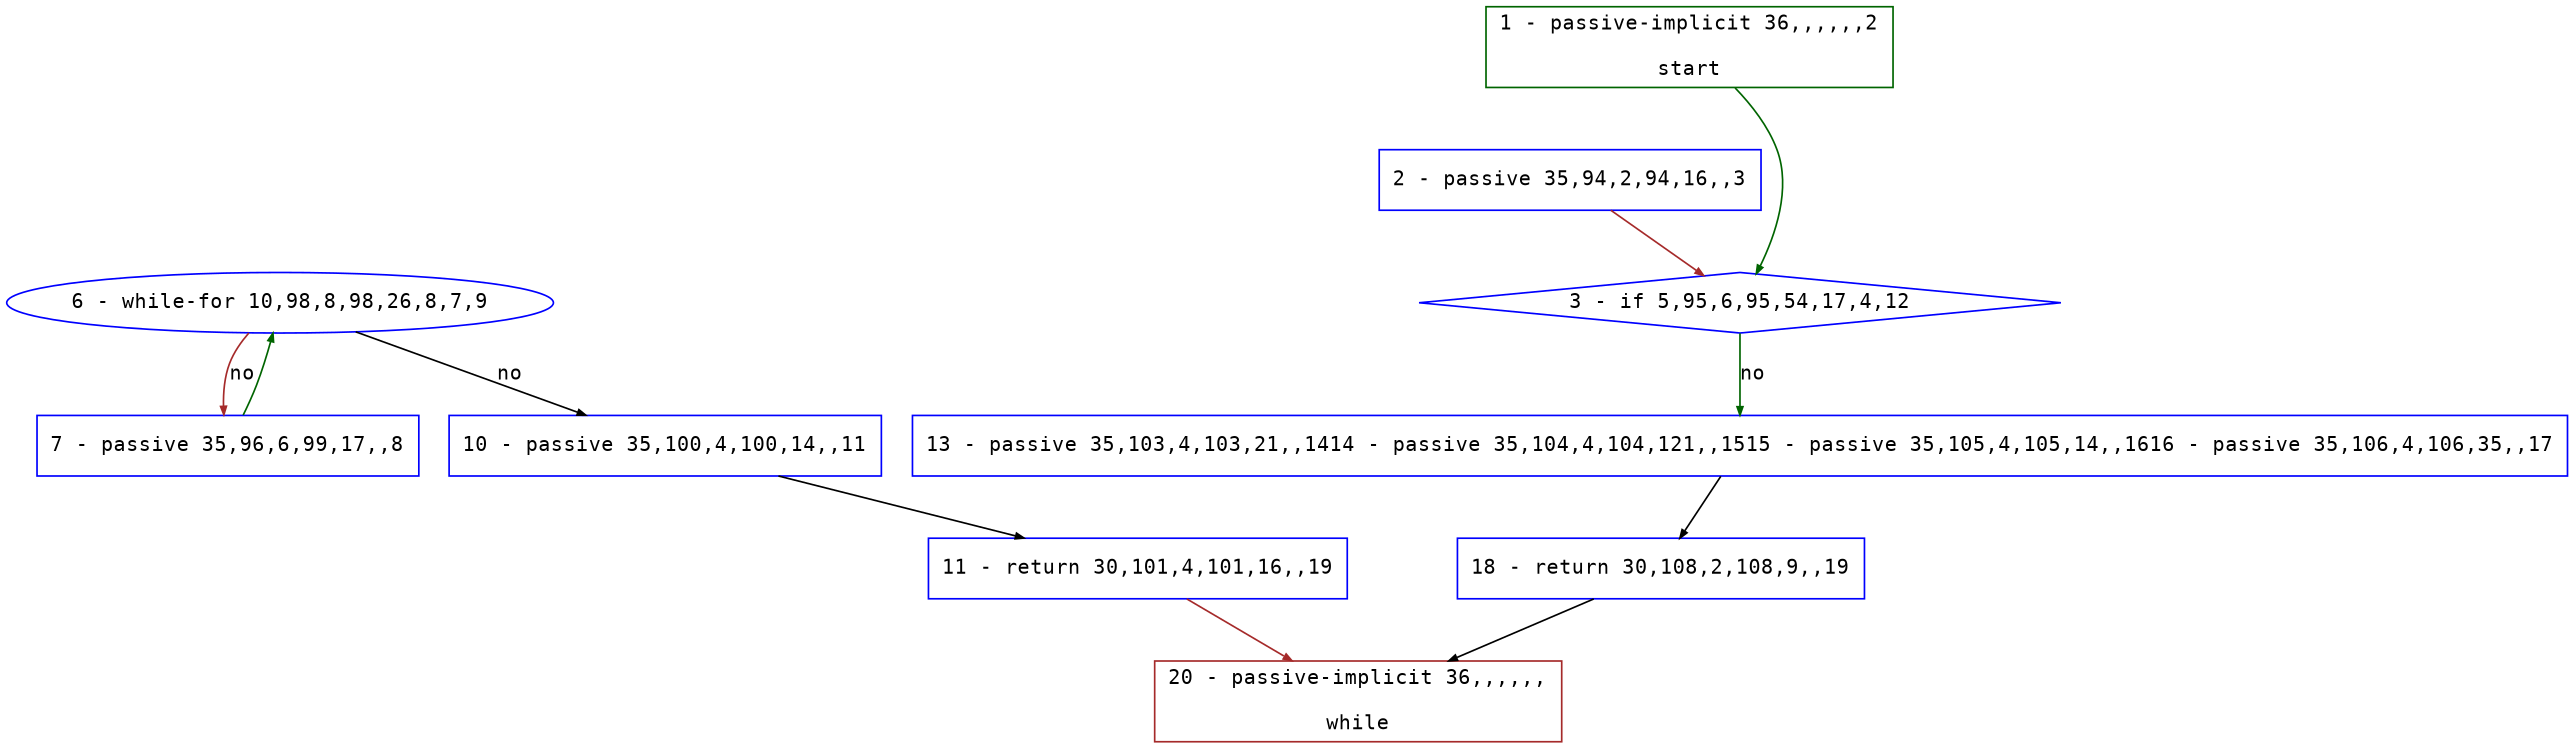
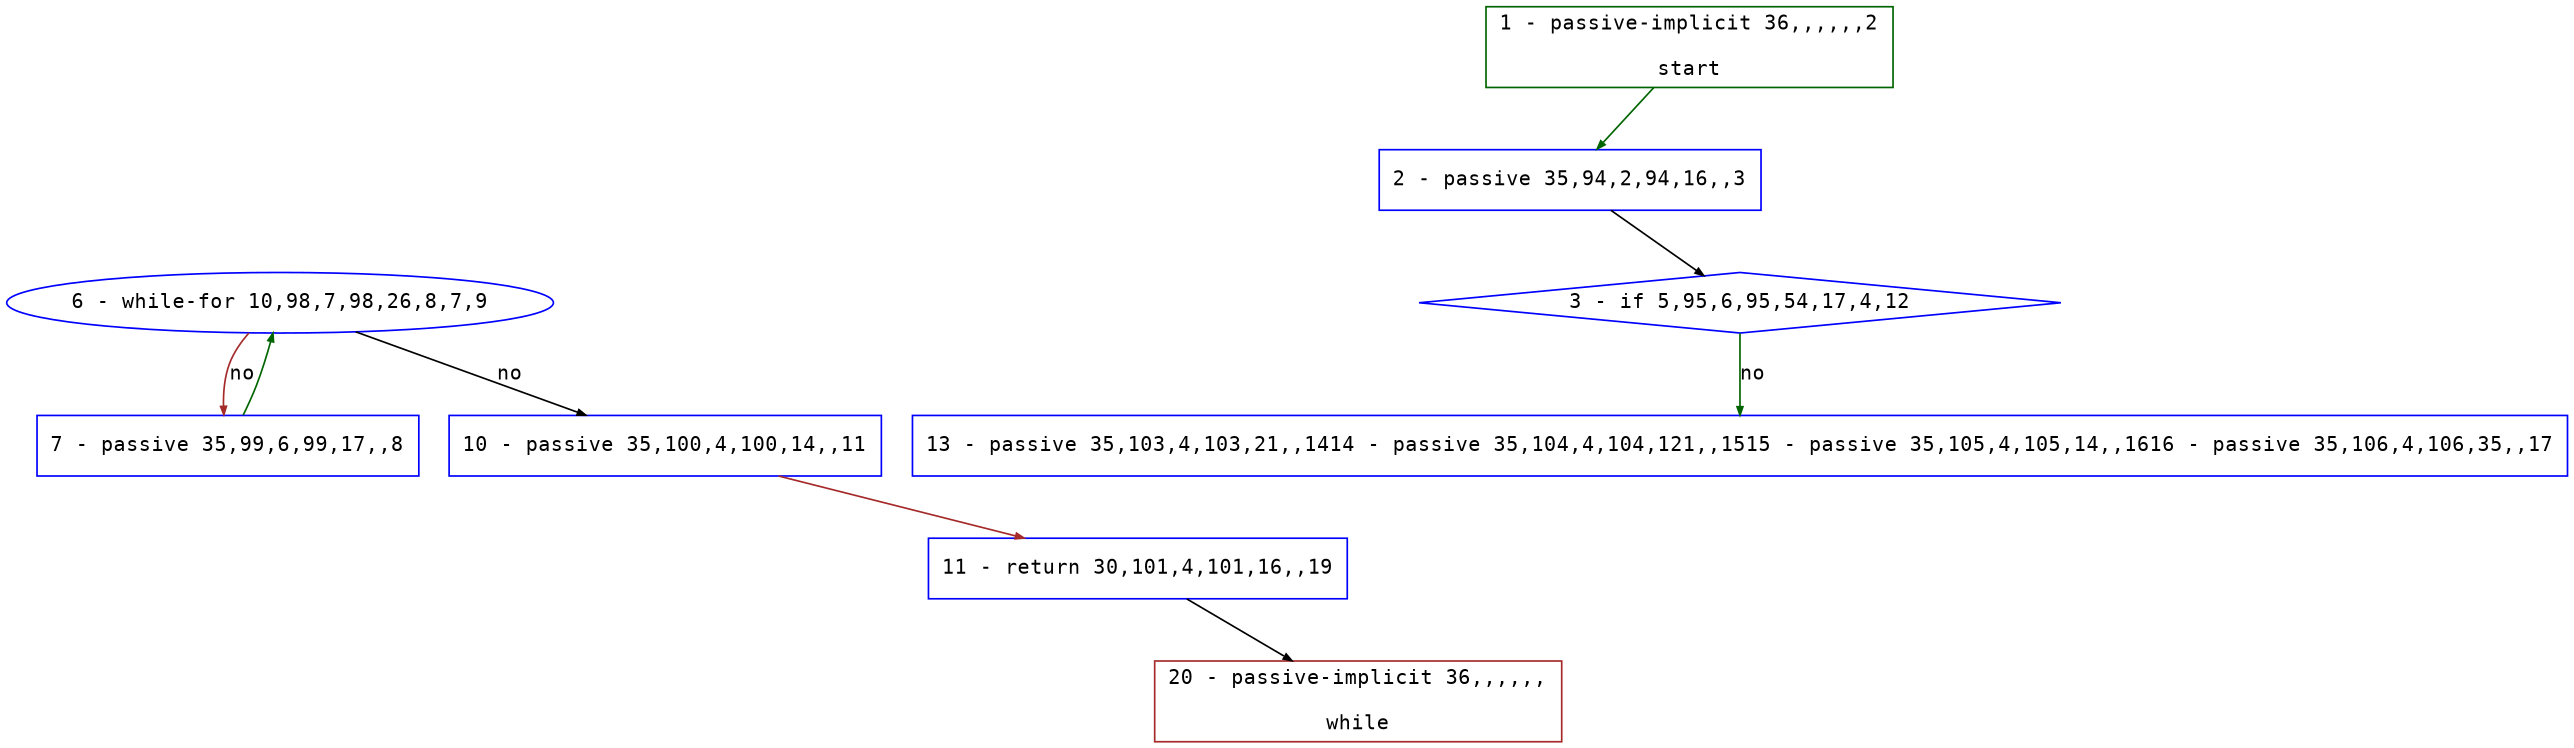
(1782, 172) -> (1628, 115)
(1654, 240) -> (1654, 240)
(280, 303) -> (280, 303)
(228, 446) -> (228, 446)
(897, 506) -> (897, 506)
(1661, 568) -> none
(1235, 627) -> (1235, 627)
